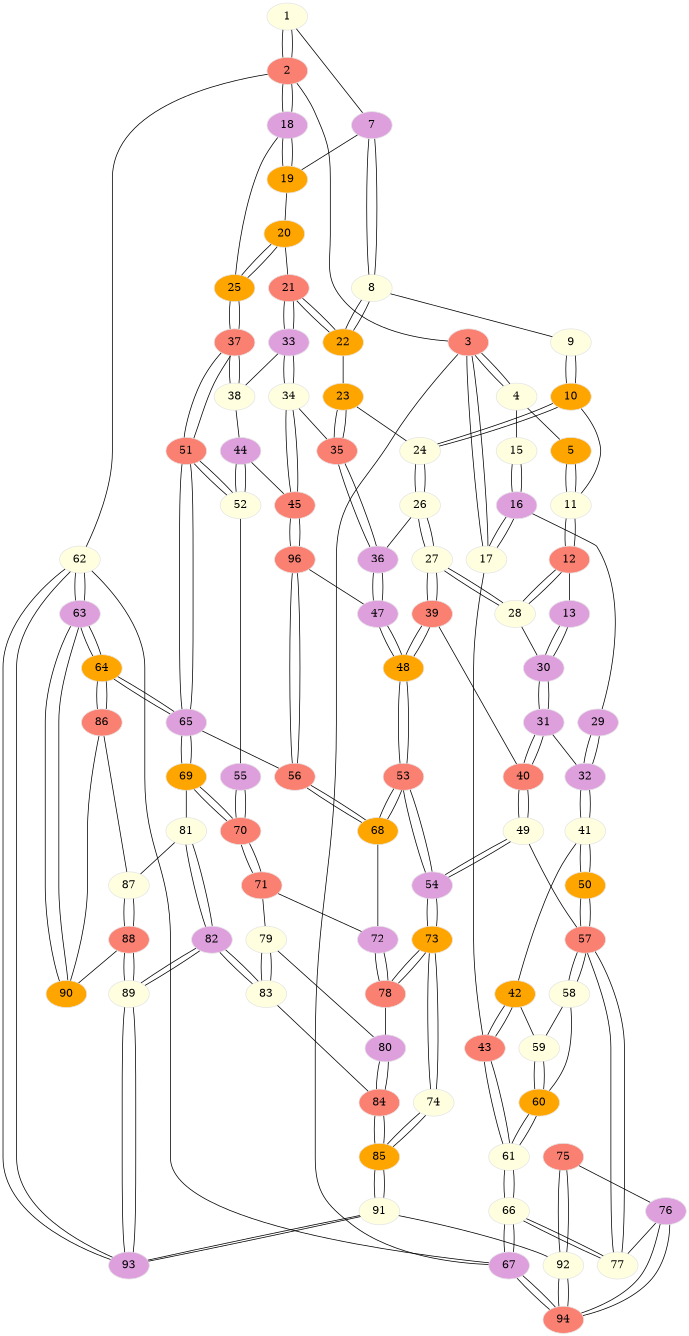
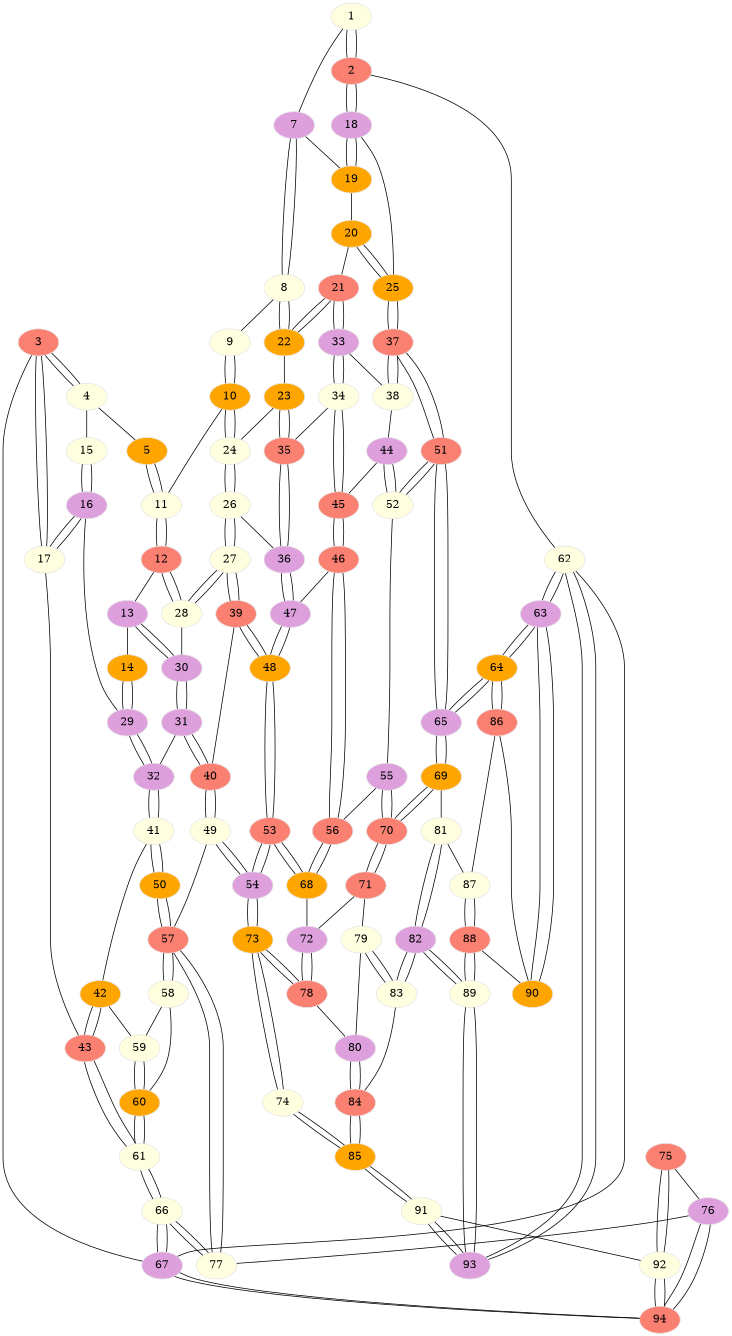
(330, 247) -> none
(295, 560) -> (339, 560)
none -> (127, 668)
(235, 747) -> (360, 804)
